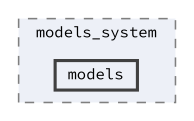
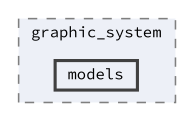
(97, 33) -> (97, 33)
